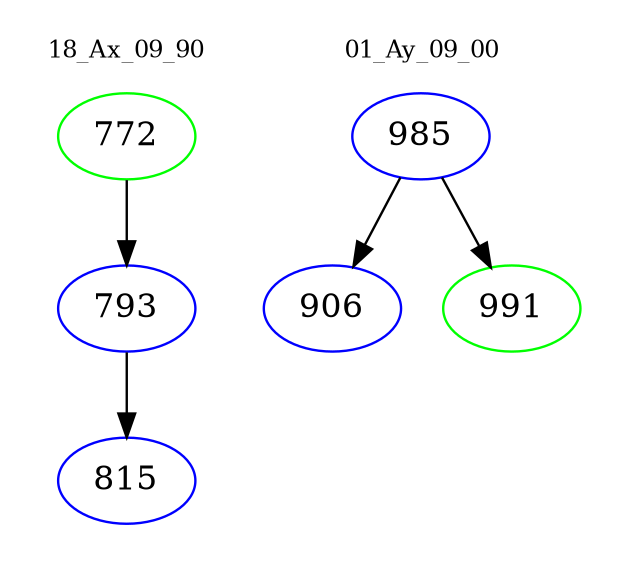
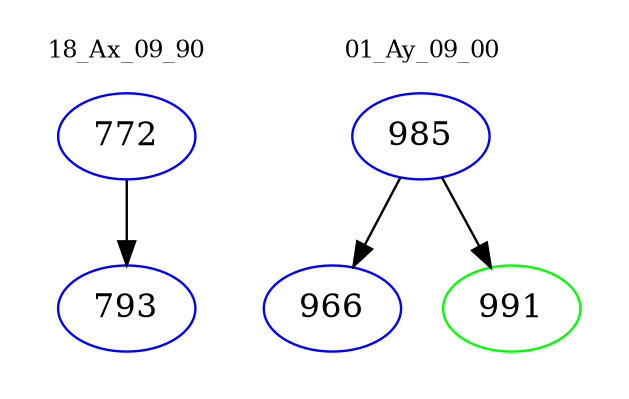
(127, 136) -> (127, 136)
(332, 309) -> (332, 309)
(127, 481) -> none
